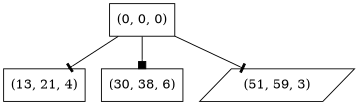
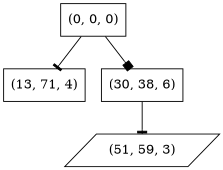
(207, 51) -> (142, 116)
(44, 85) -> (44, 85)
